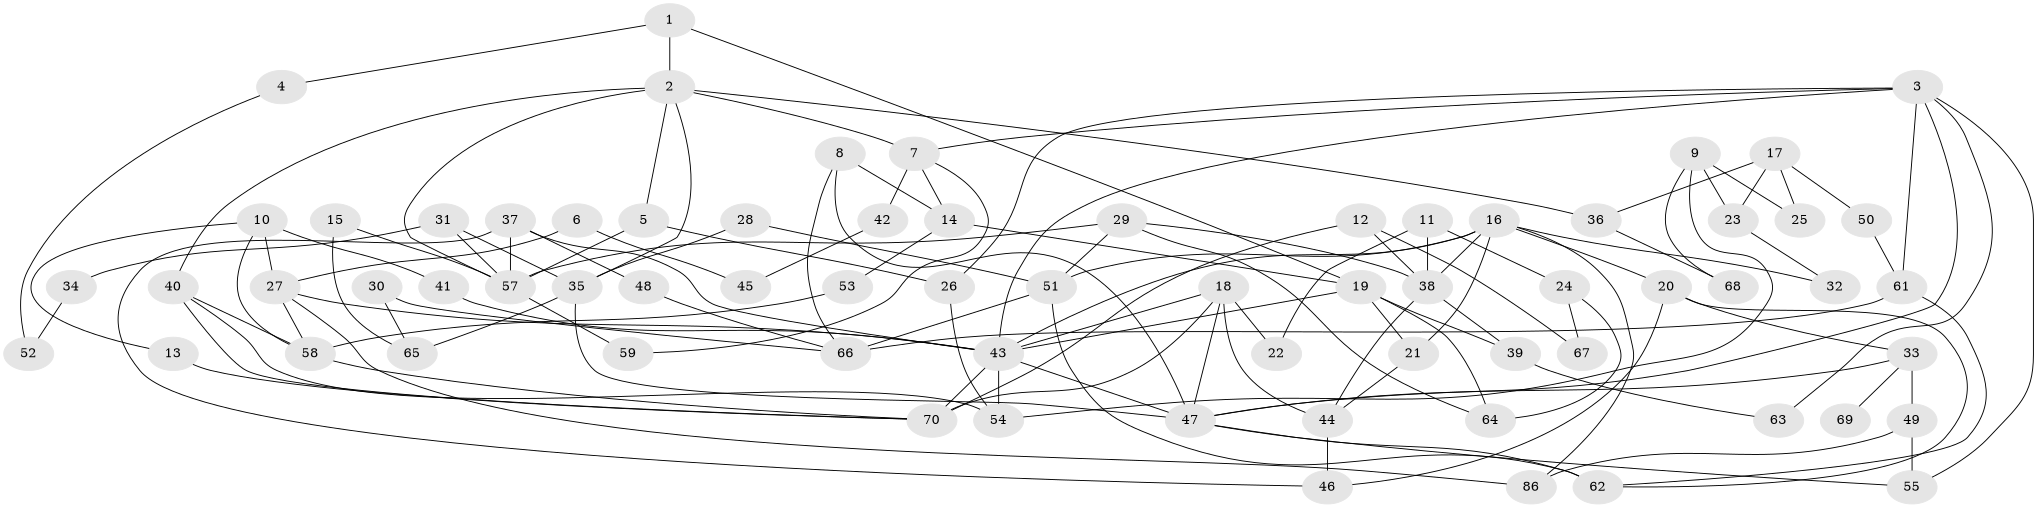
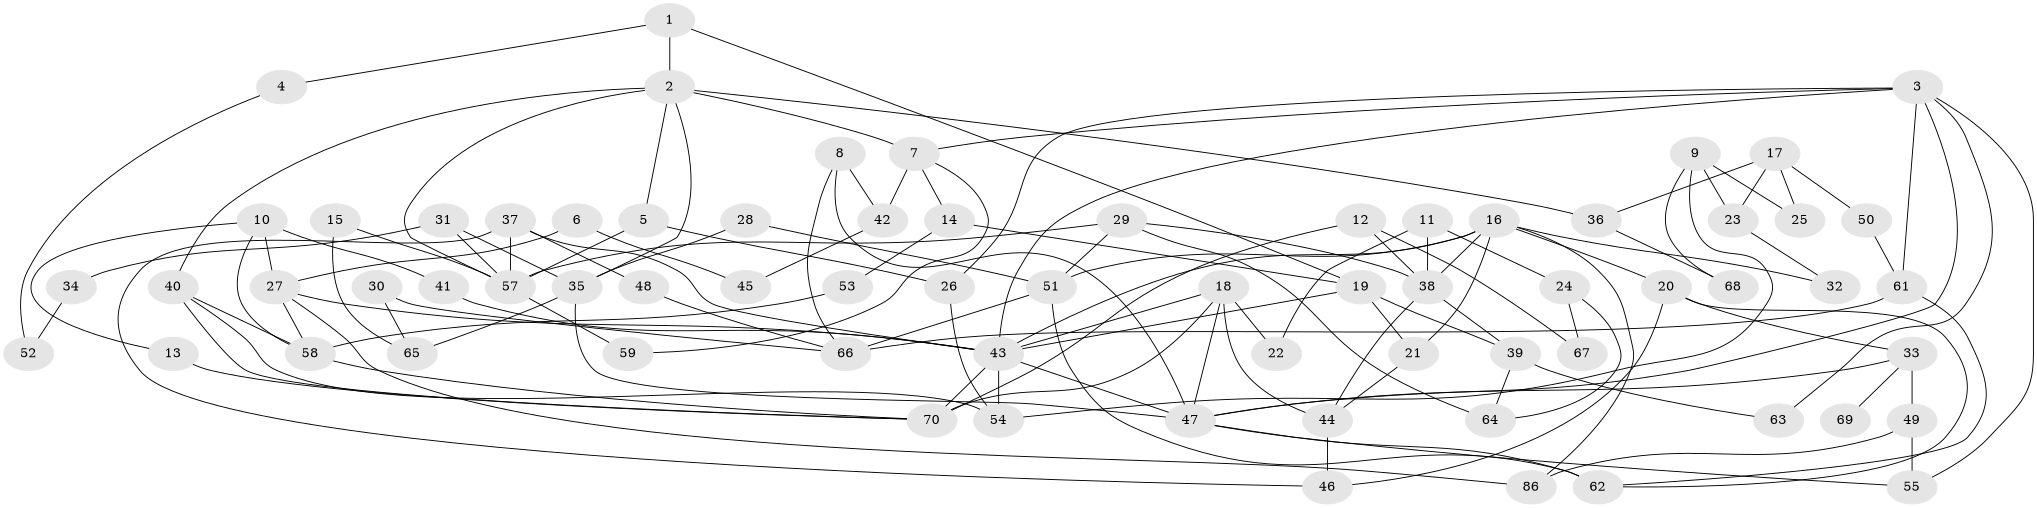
(891, 185) -> (862, 187)
(1450, 340) -> (1504, 385)
